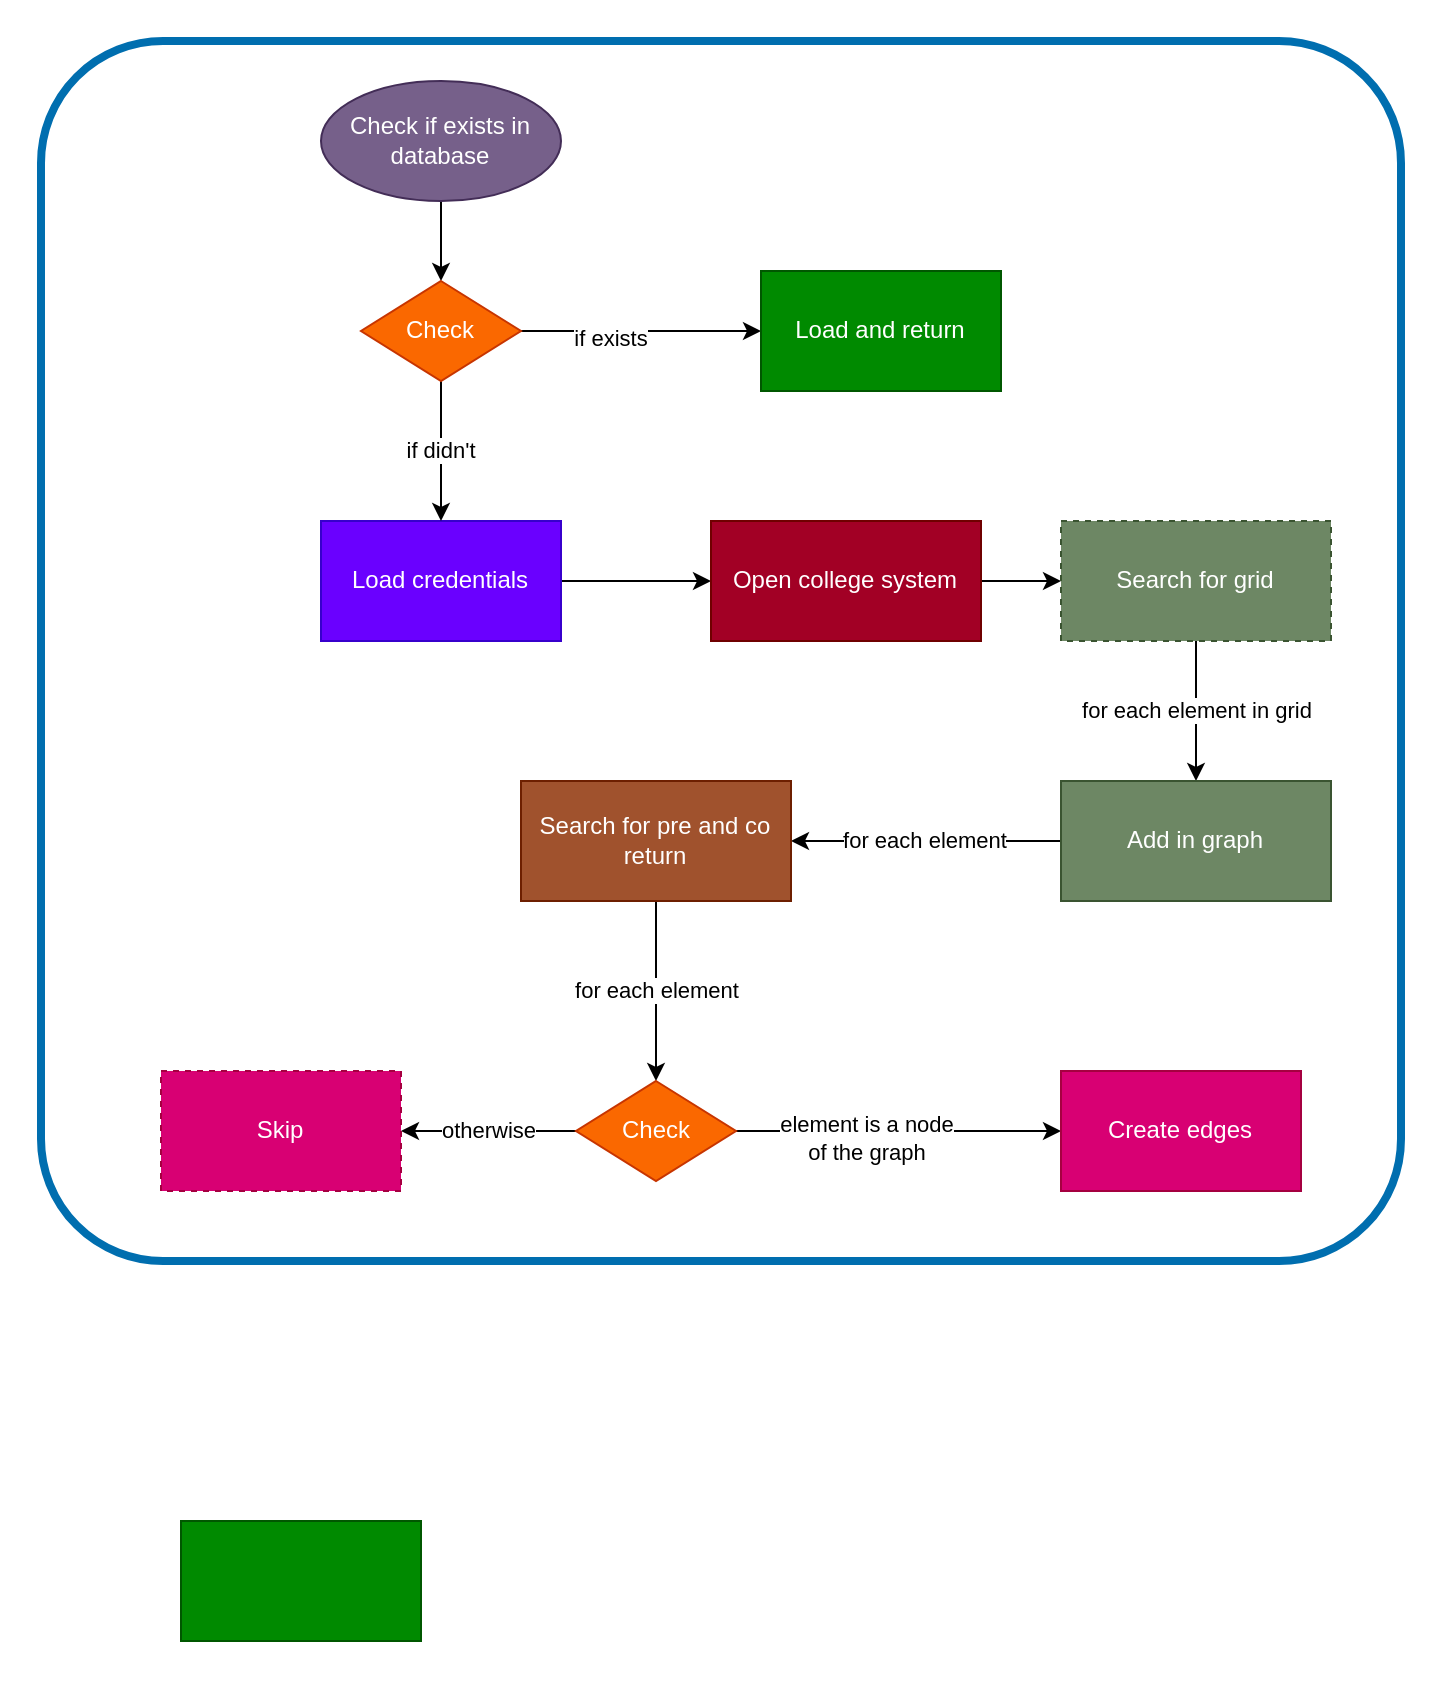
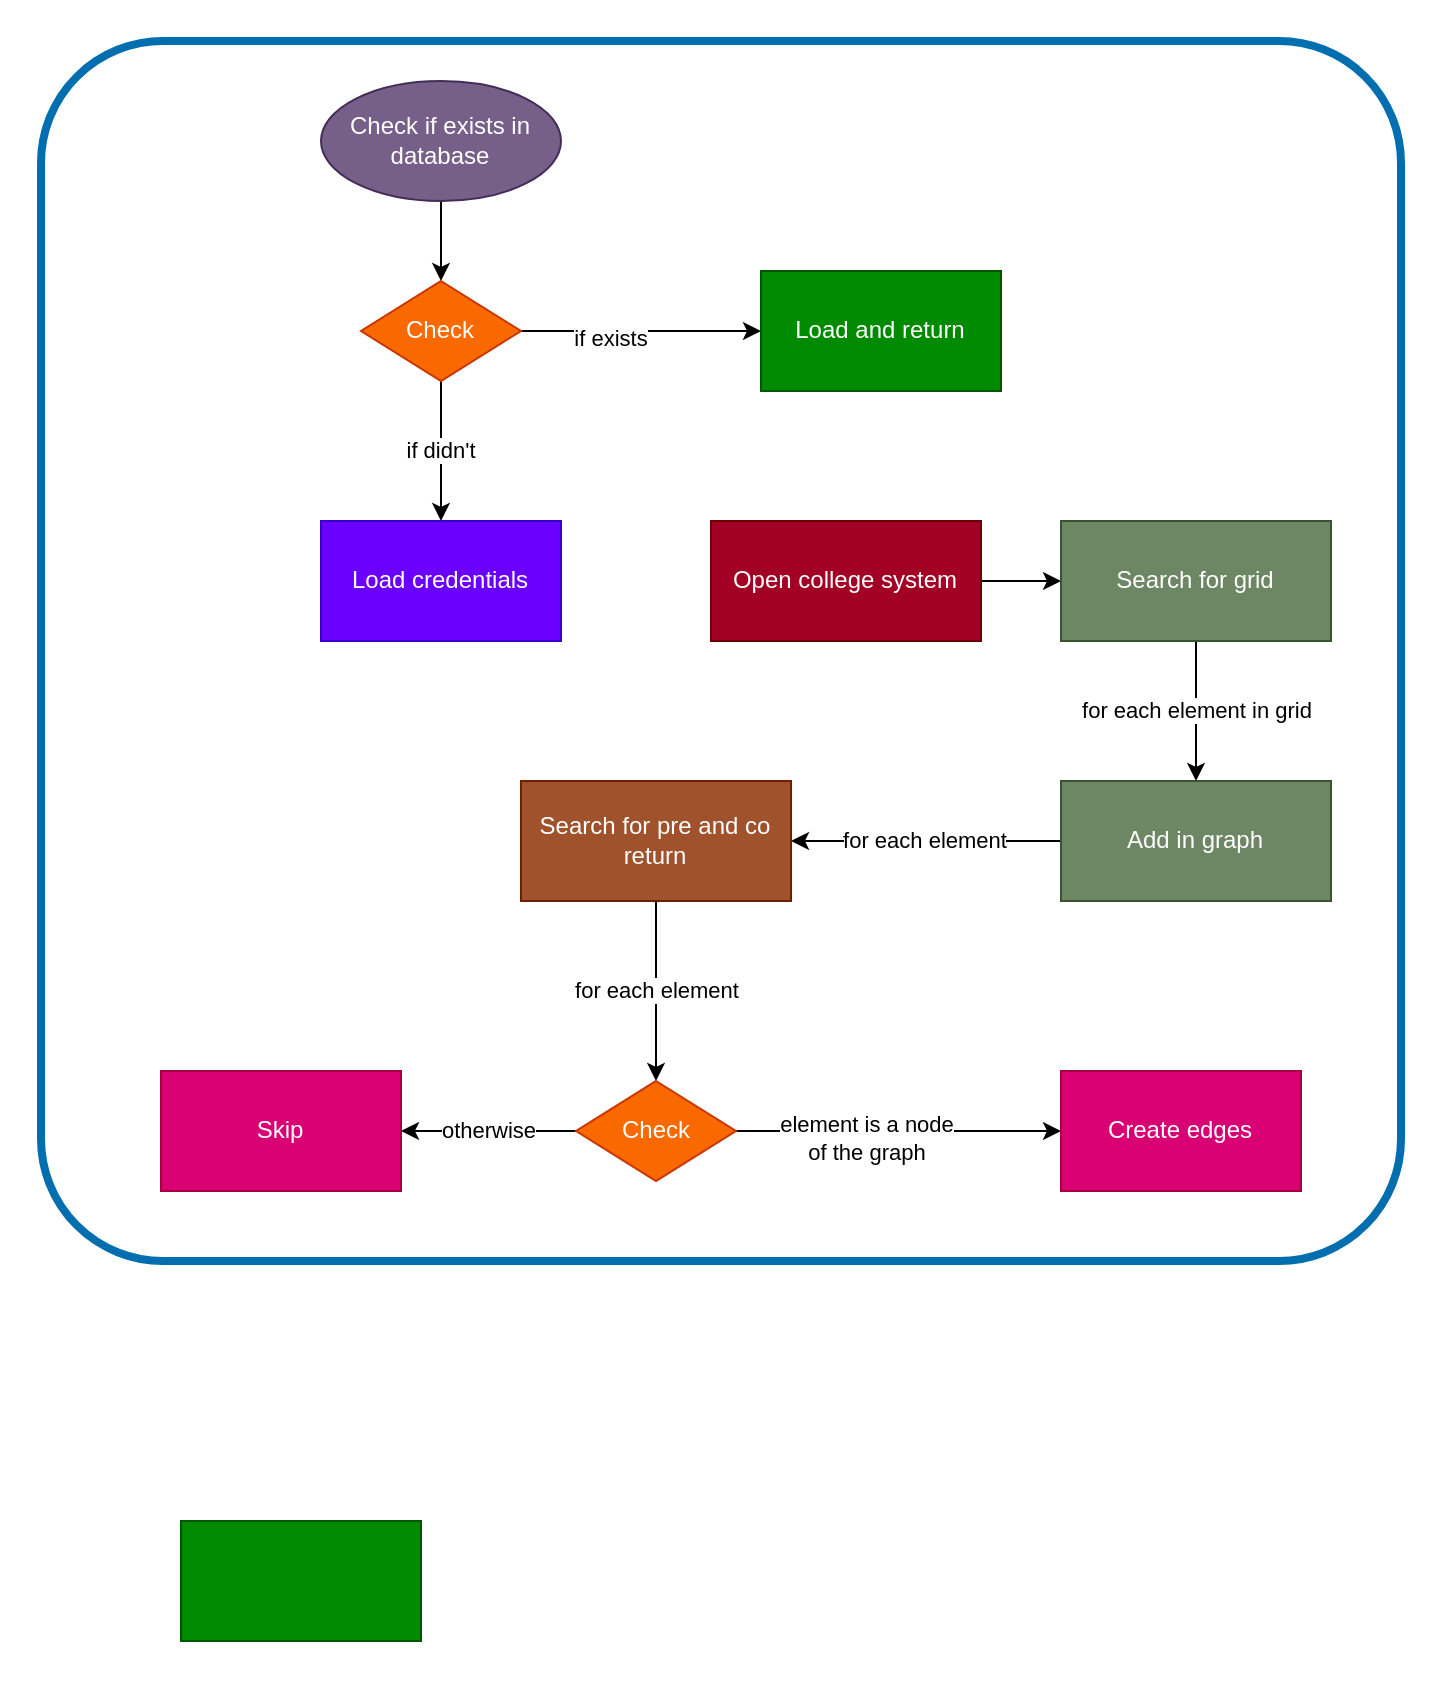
(629, 581) -> none
(1196, 581) -> (1196, 581)
(281, 1131) -> (281, 1131)
